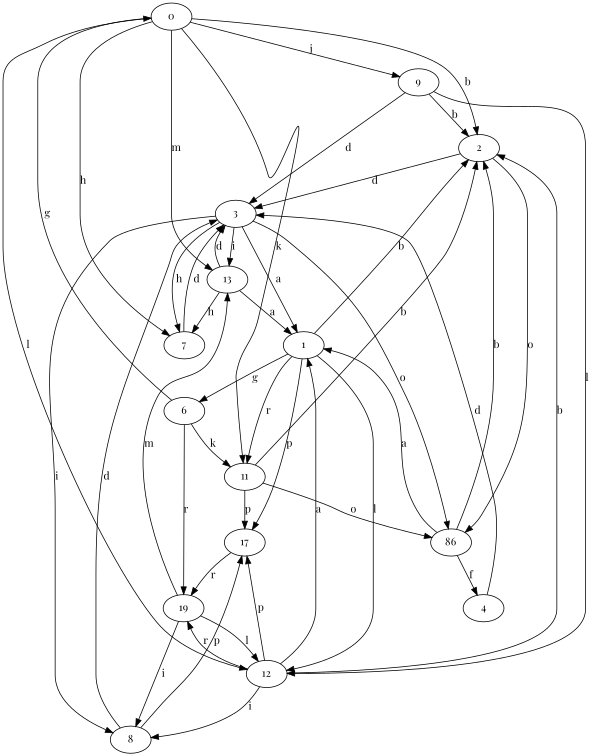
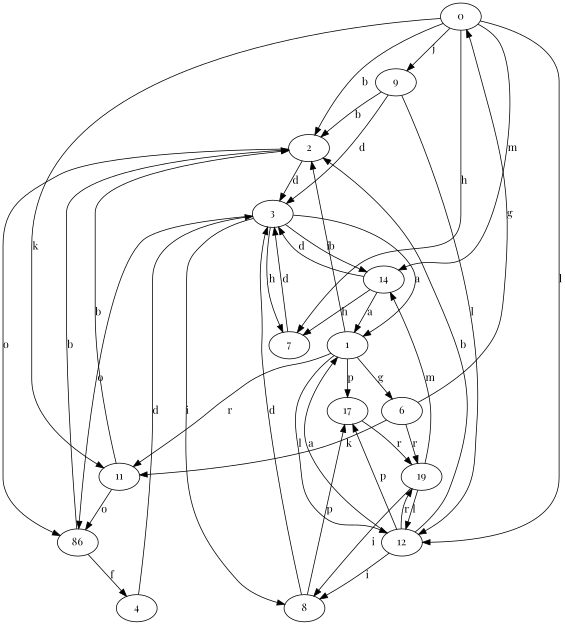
(227, 280) -> (384, 280)
(400, 429) -> none
(245, 506) -> none
